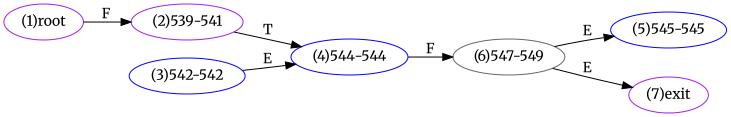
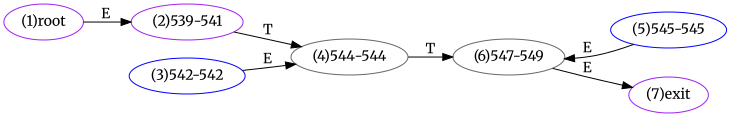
(106, 14) -> (106, 14)
(579, 42) -> (605, 53)
(430, 50) -> (430, 50)
(349, 57) -> (349, 57)
